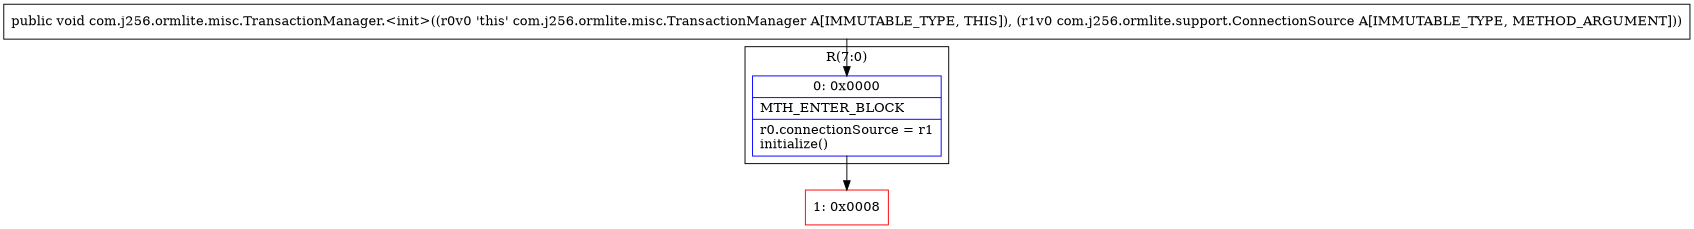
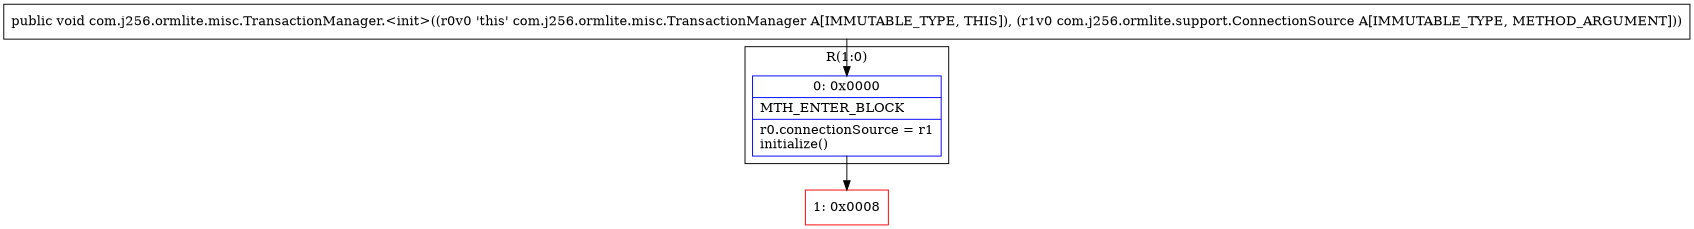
(847, 58) -> (847, 58)
